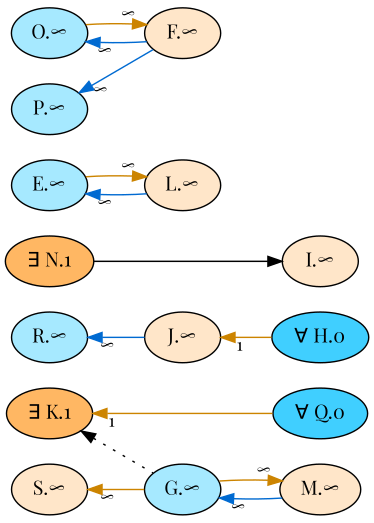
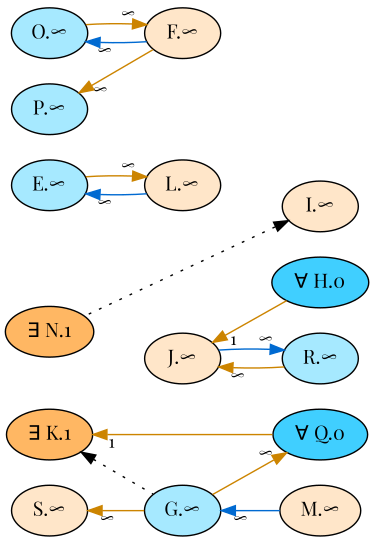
(122, 68) -> (122, 68)
(181, 261) -> (180, 272)
none -> (259, 368)
(244, 480) -> (243, 477)
